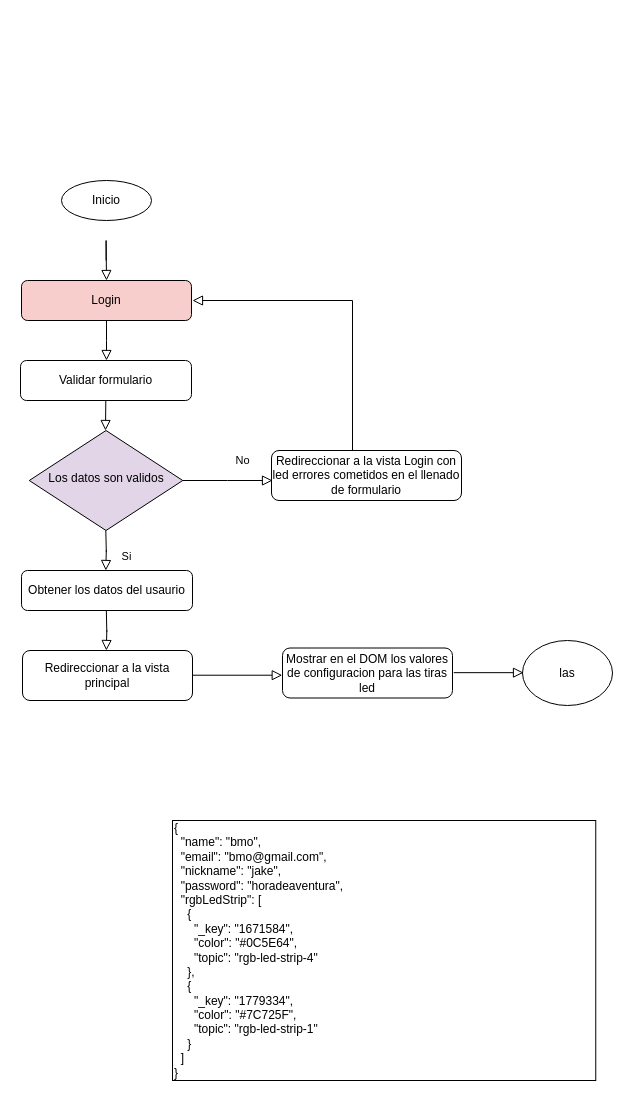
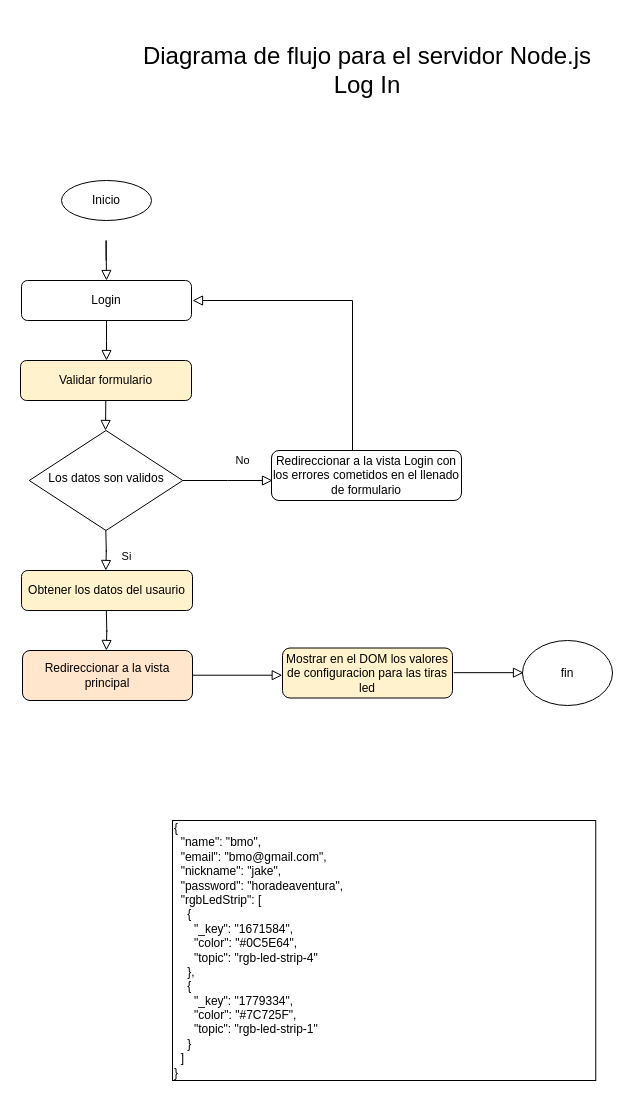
none -> (368, 71)
(107, 301) -> (107, 301)
(106, 381) -> (106, 381)
(367, 476) -> (367, 476)
(106, 481) -> (106, 481)
(107, 591) -> (107, 591)
(368, 673) -> (368, 673)
(568, 674) -> (568, 674)
(108, 676) -> (108, 676)
